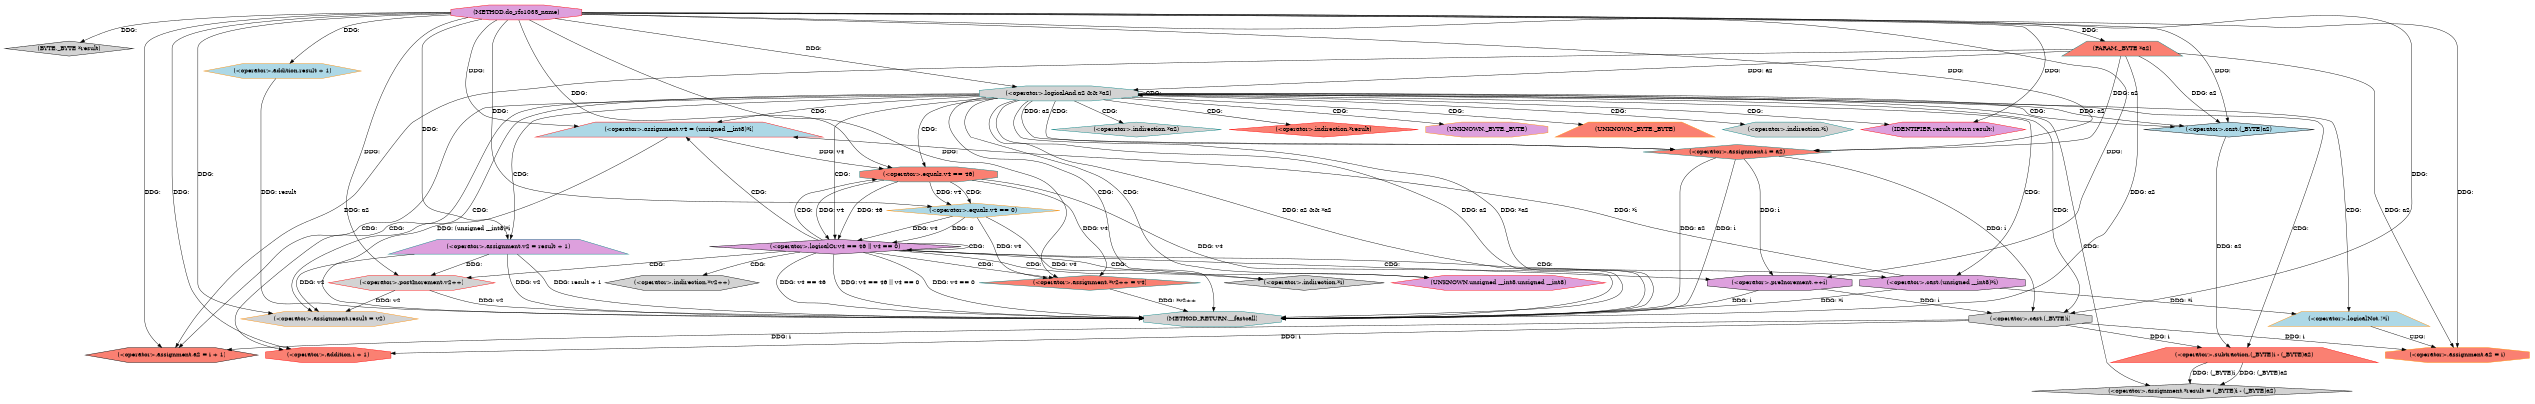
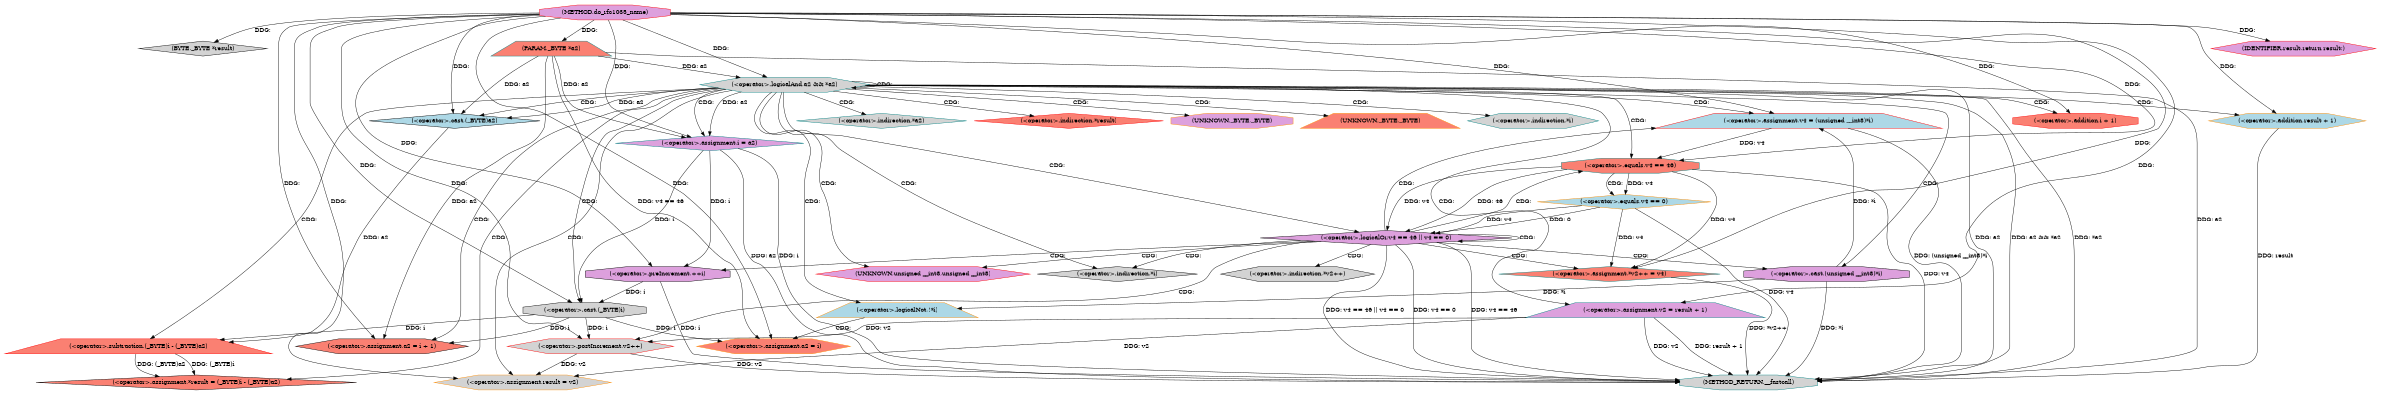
(1059, 93) -> (785, 85)
(1512, 104) -> (1551, 89)
(1737, 152) -> (710, 143)
(632, 199) -> none
(2397, 211) -> (661, 202)
(475, 265) -> (878, 328)
(1182, 337) -> (587, 326)
(2457, 355) -> (774, 346)
(2192, 391) -> (196, 382)
